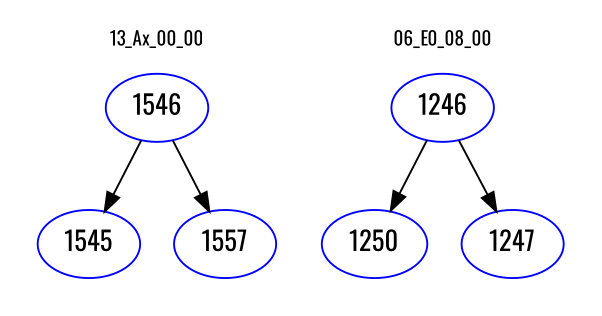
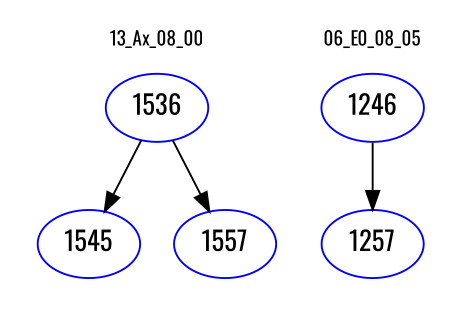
(157, 41) -> (157, 41)
(443, 41) -> (373, 41)
(157, 108) -> (157, 108)
(375, 244) -> none
(513, 244) -> (373, 244)
